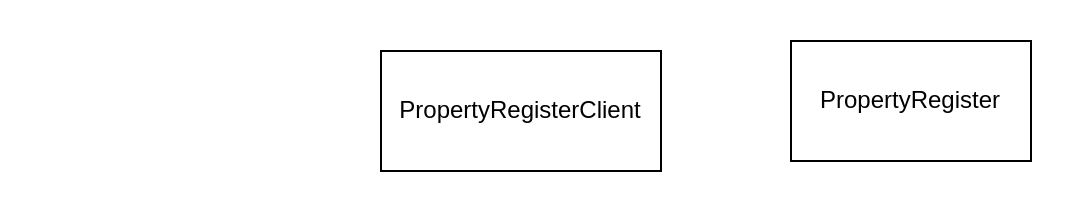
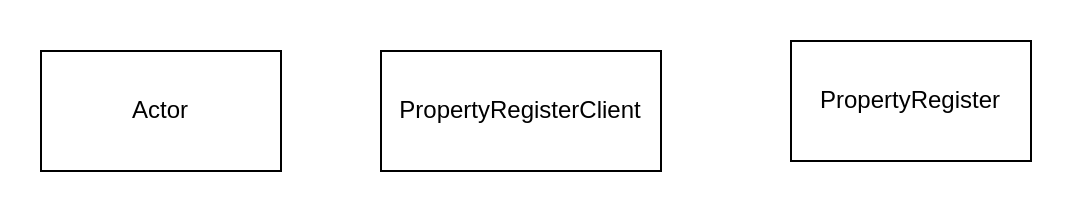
none -> (161, 111)
